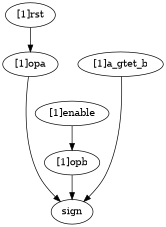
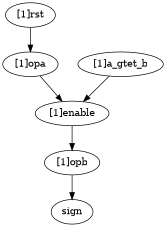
(28, 140) -> (49, 86)
(117, 140) -> (99, 86)
